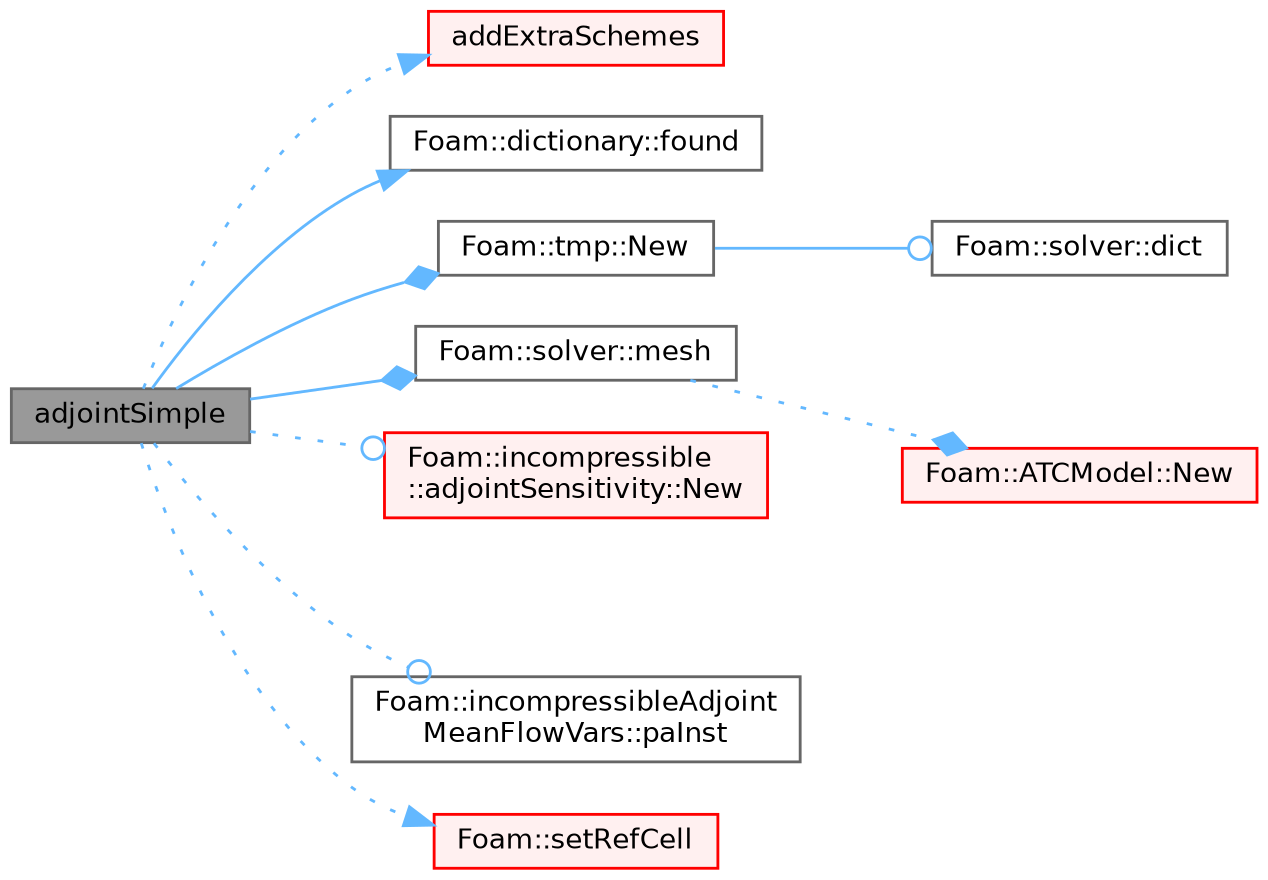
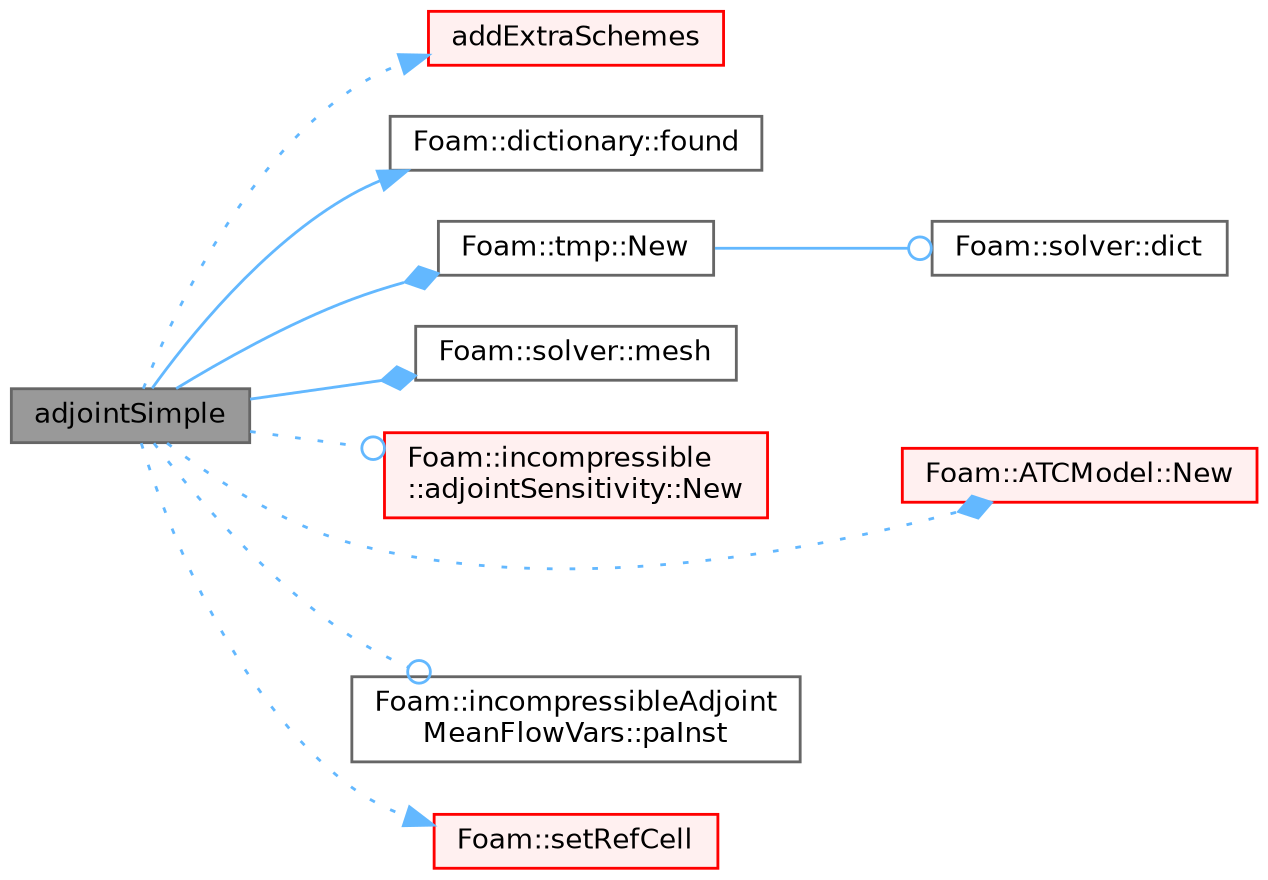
(812, 410) -> (551, 568)
